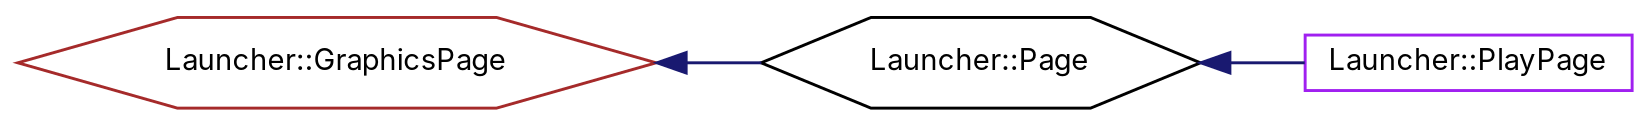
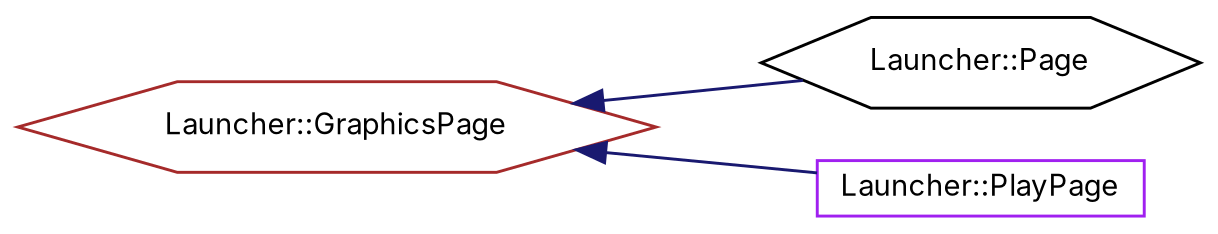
(1268, 63) -> (711, 163)
